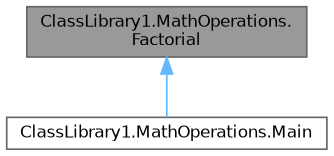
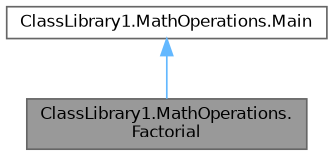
(167, 96) -> (167, 77)
